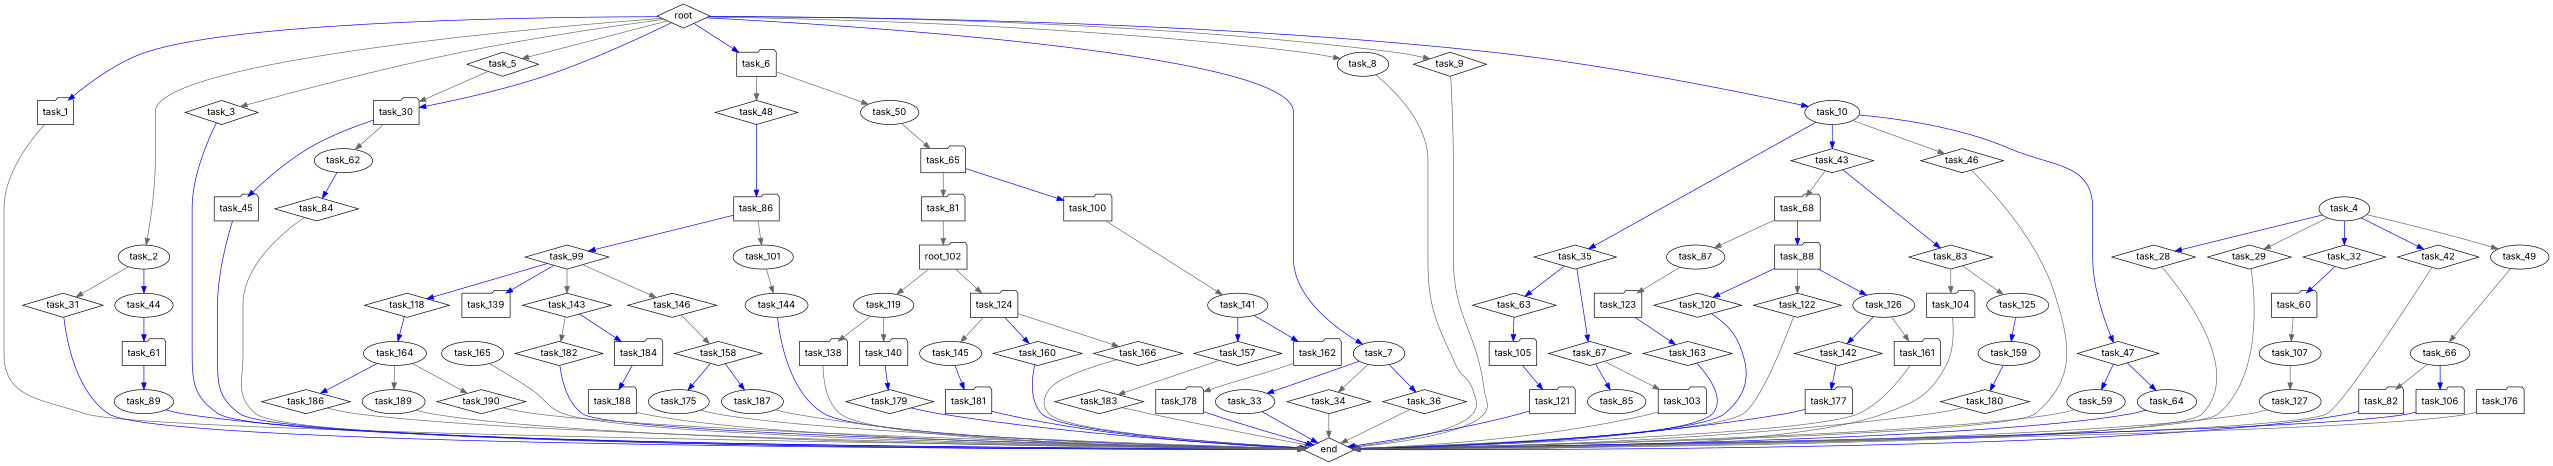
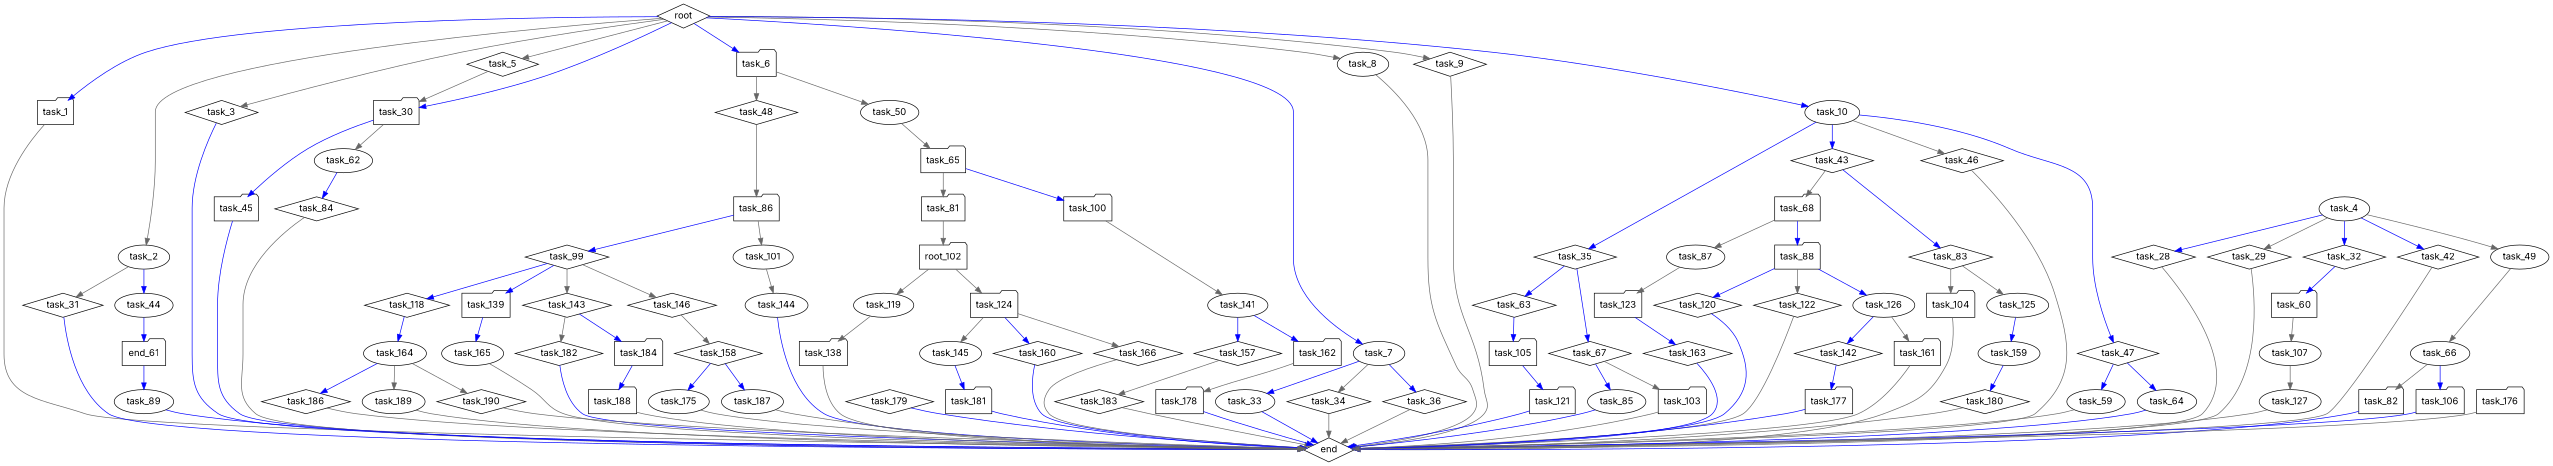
(756, 157) -> (756, 157)
none -> (480, 326)
(144, 353) -> (144, 353)
(884, 353) -> none
none -> (1476, 433)
